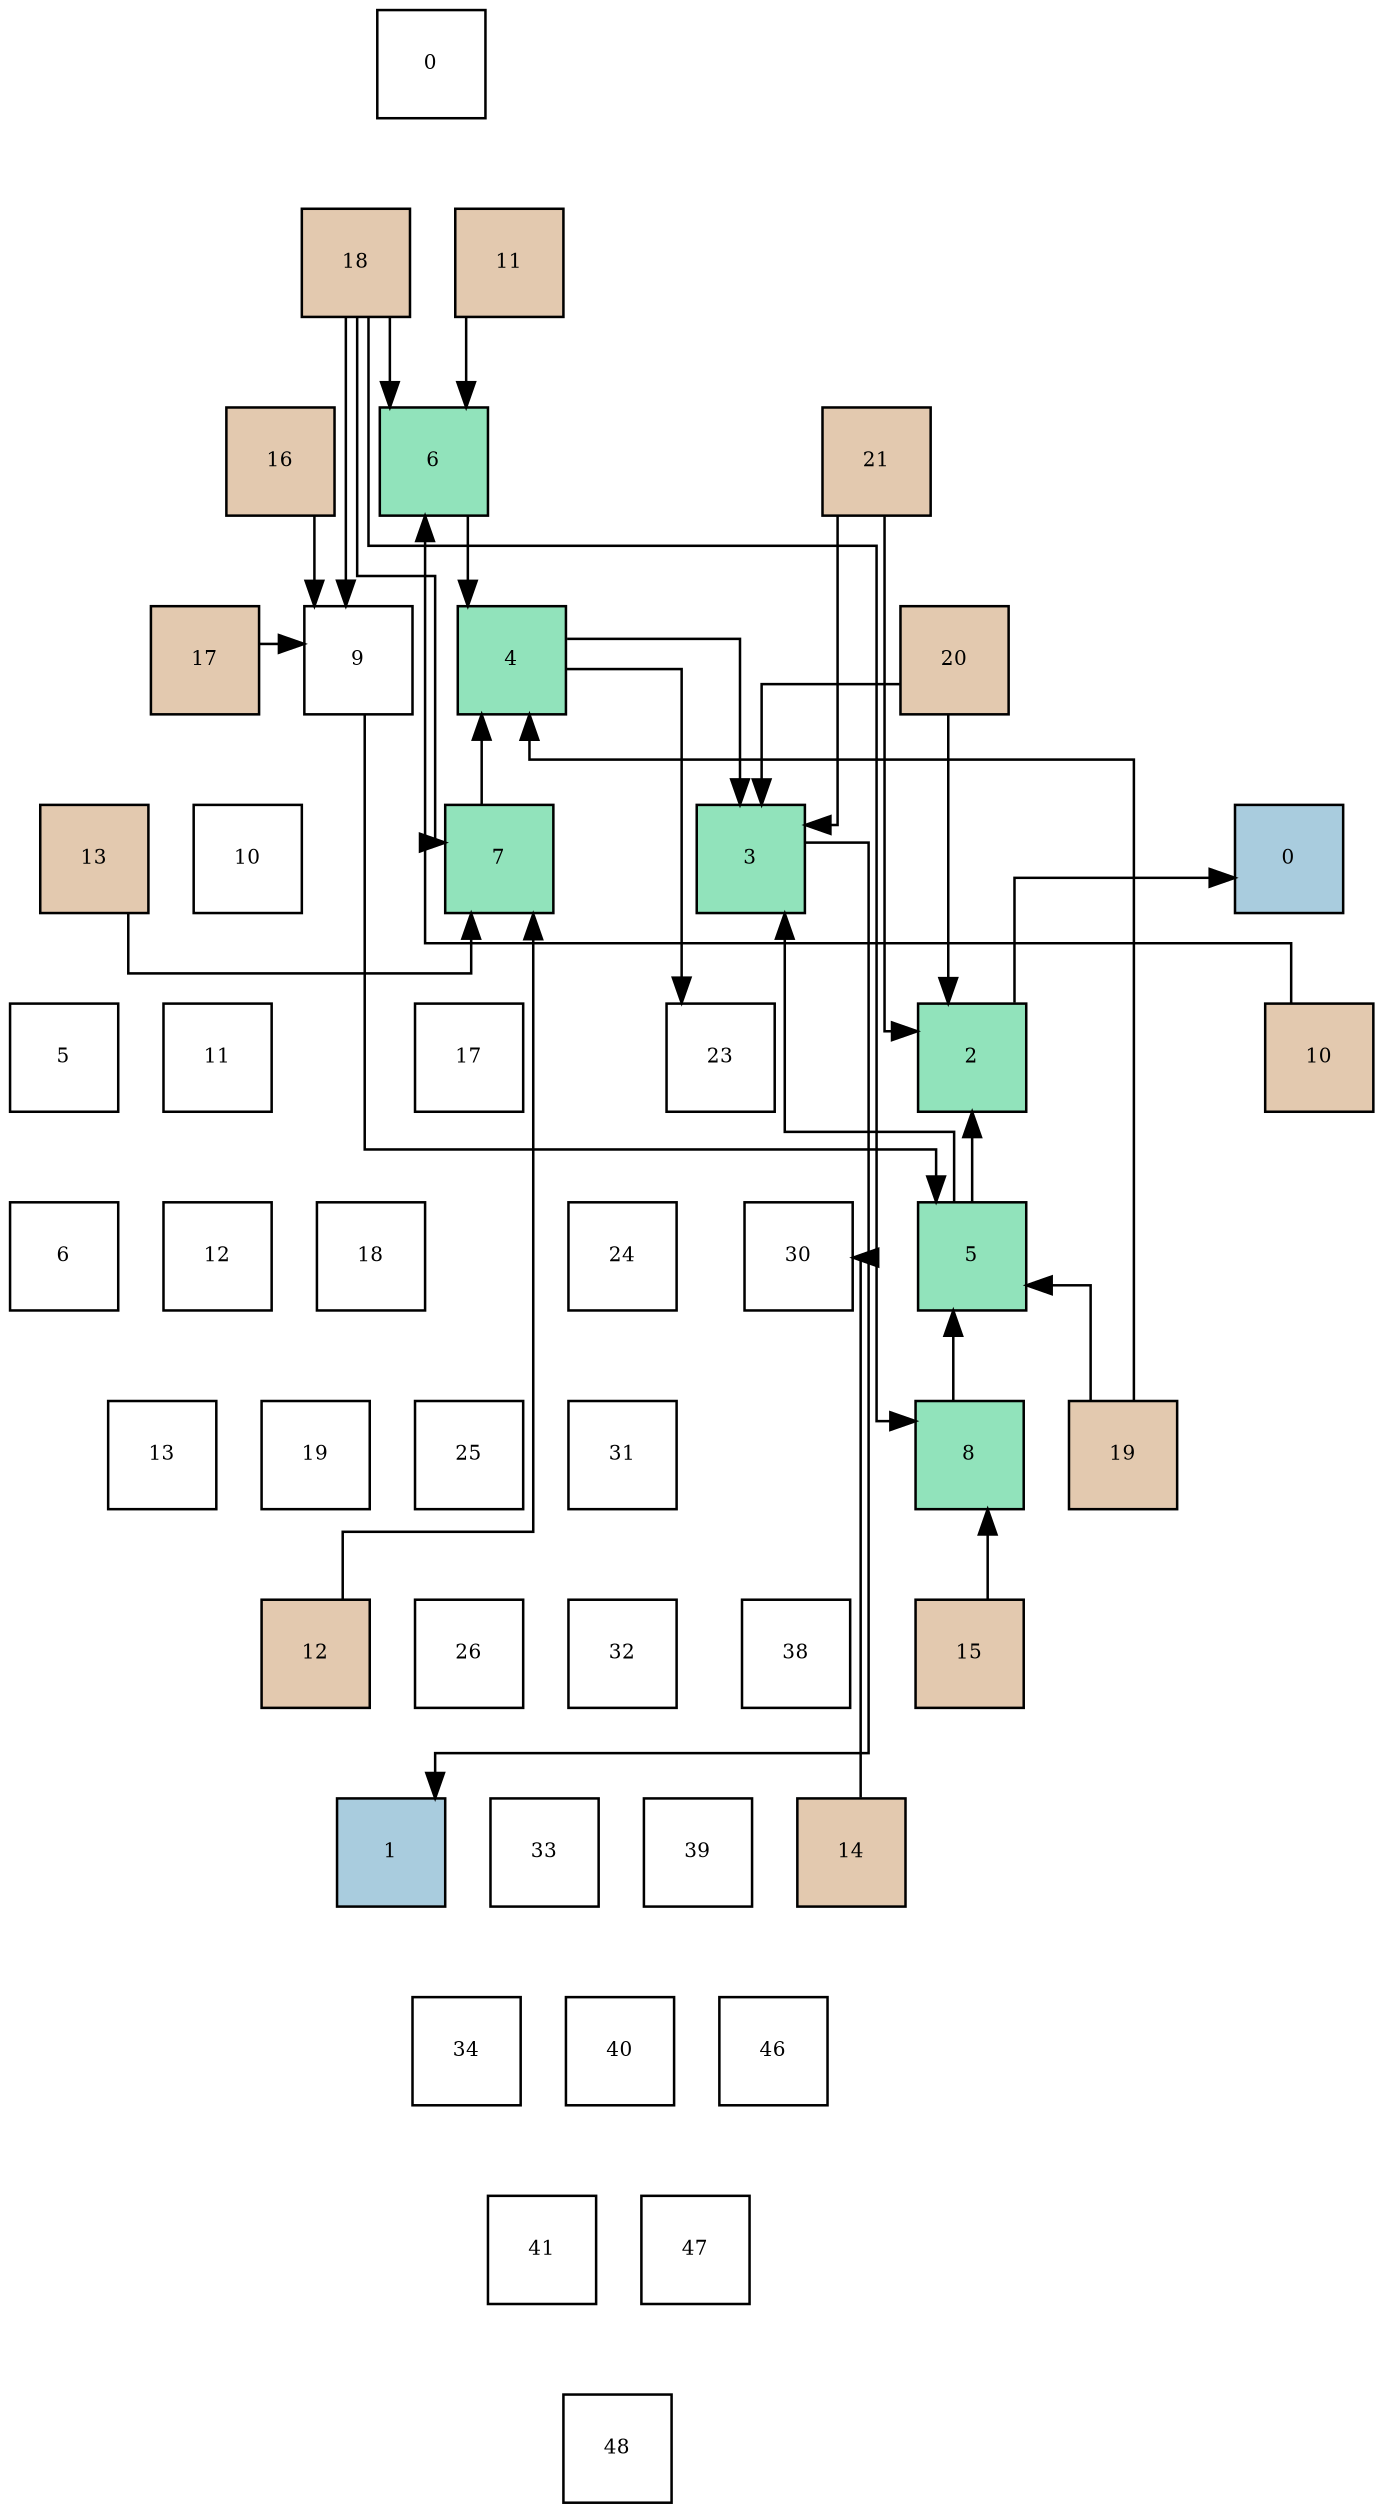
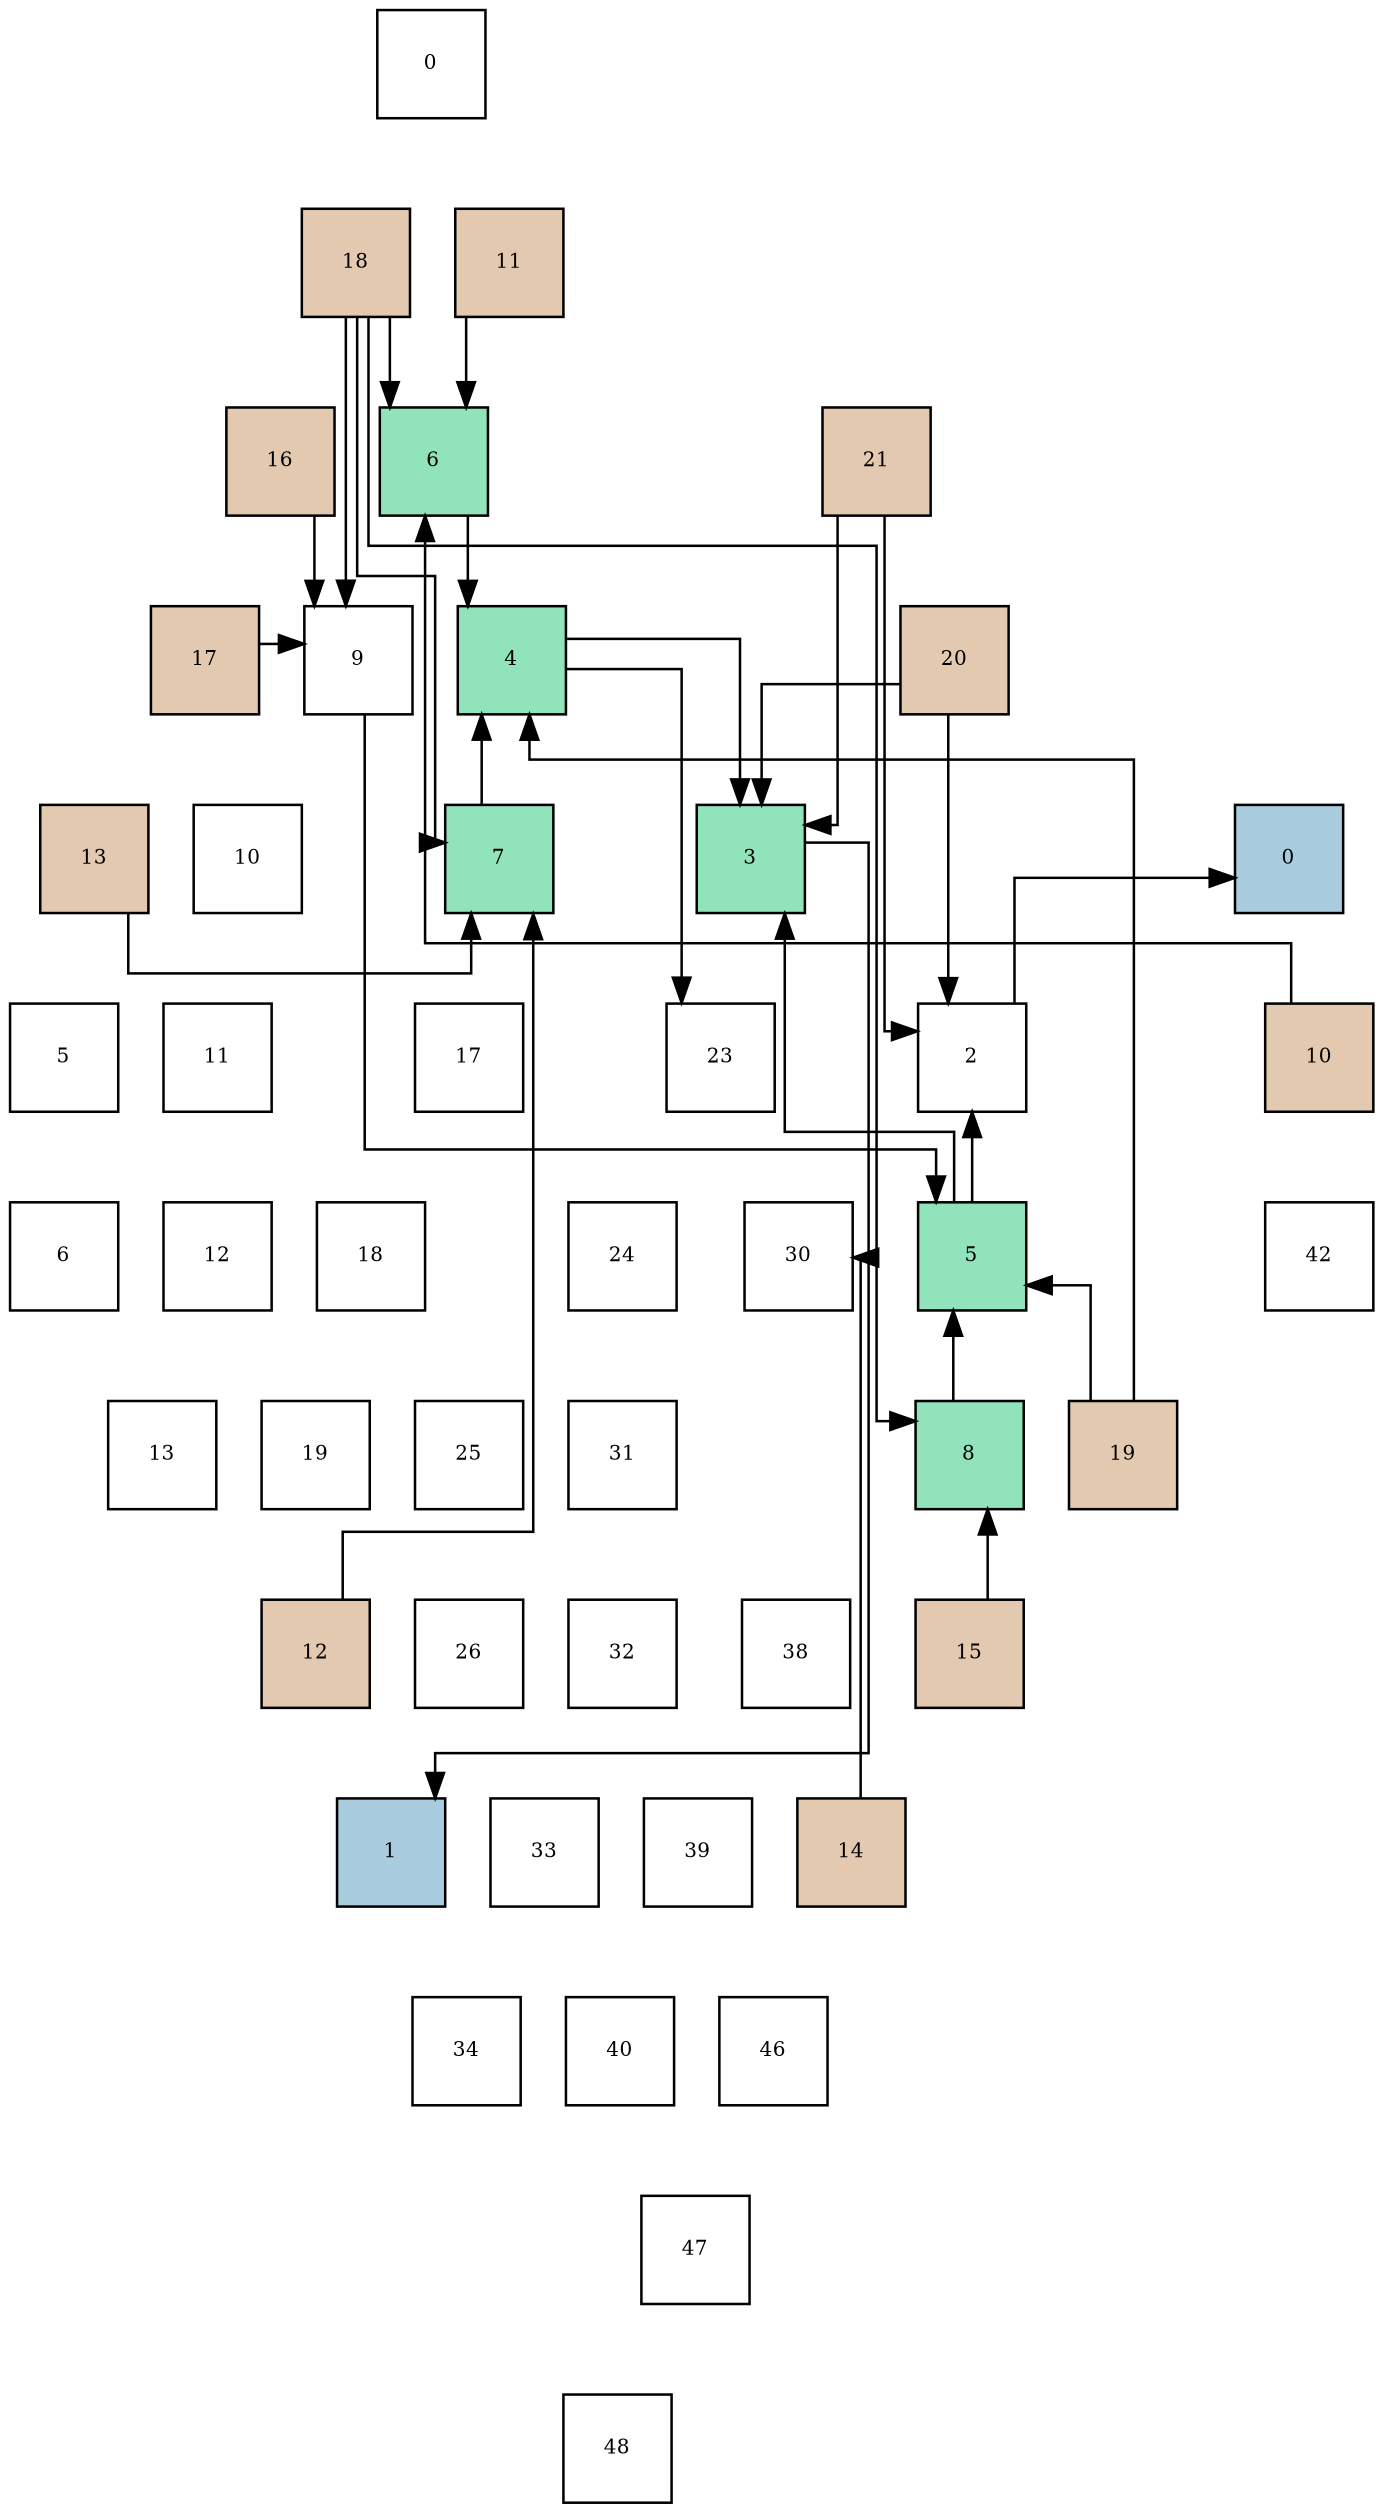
(972, 1058) -> (972, 1058)
none -> (1319, 1256)
(542, 2250) -> none
